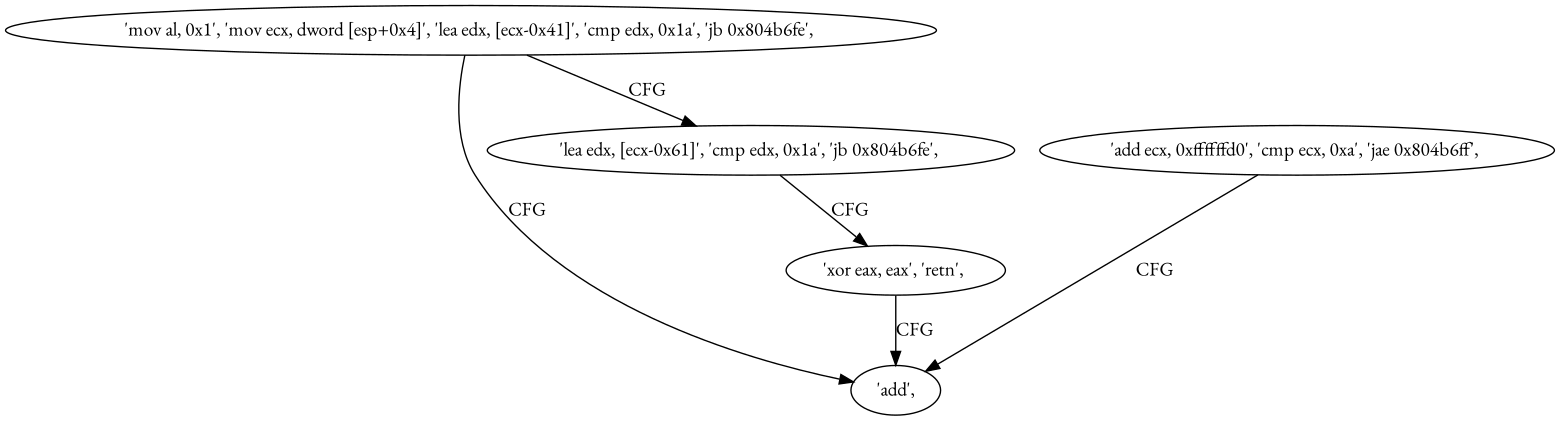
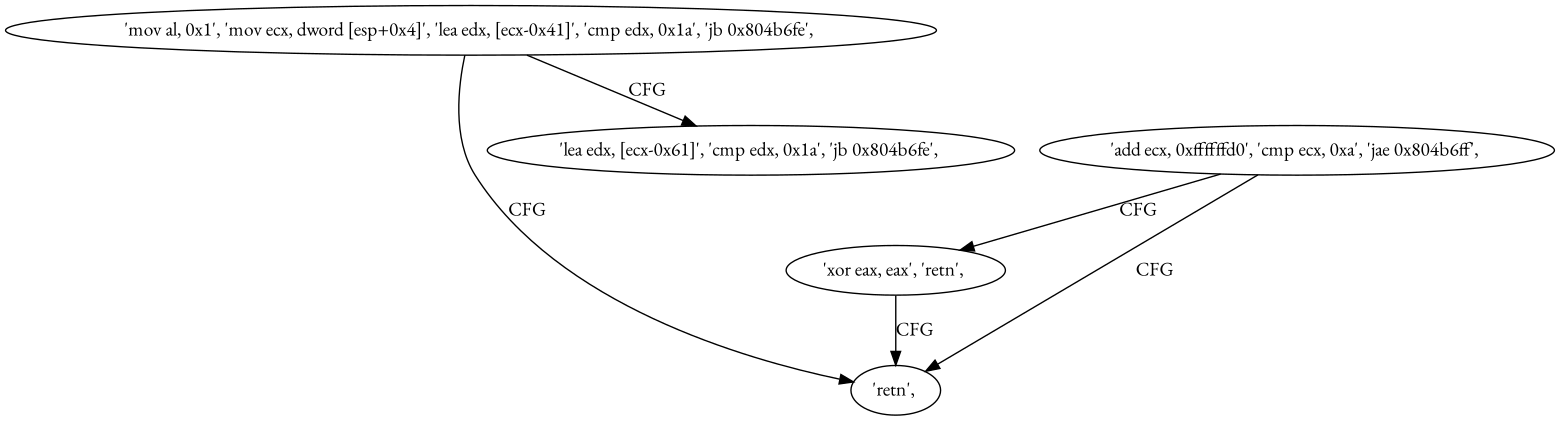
(818, 206) -> (1097, 210)
(896, 390) -> (896, 390)
